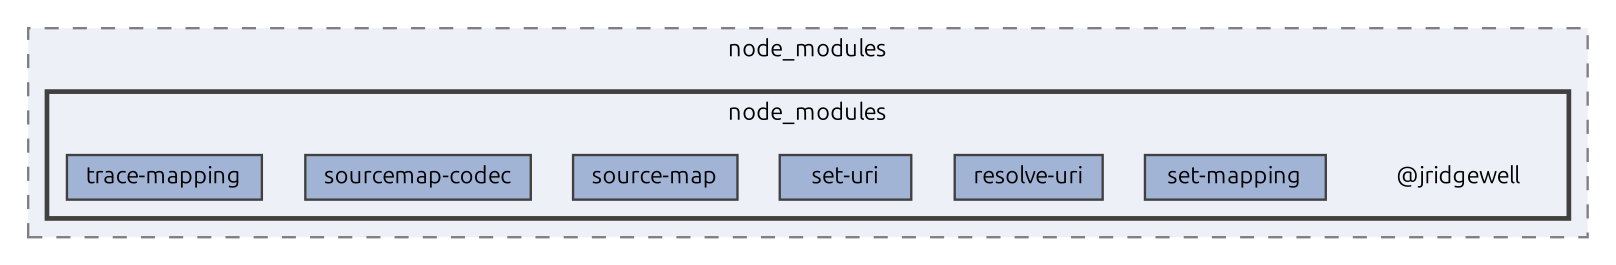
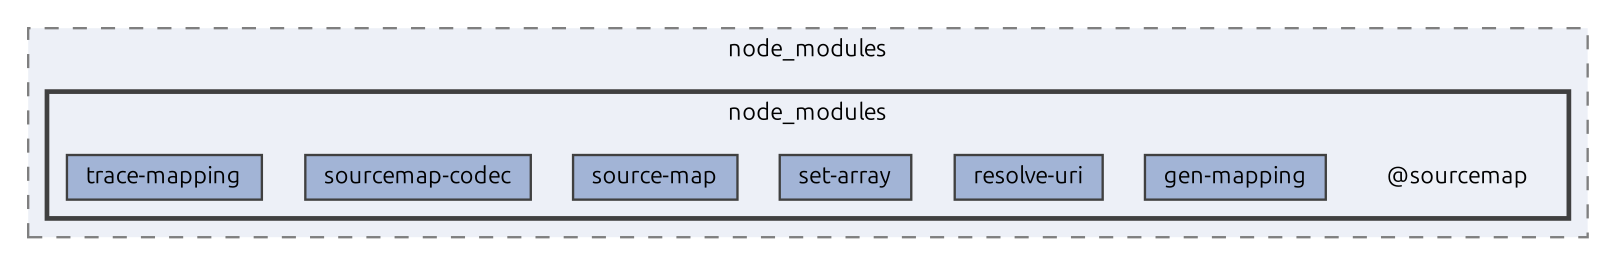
(846, 177) -> (846, 177)
(1235, 177) -> (1235, 177)
(1458, 177) -> (1458, 177)
